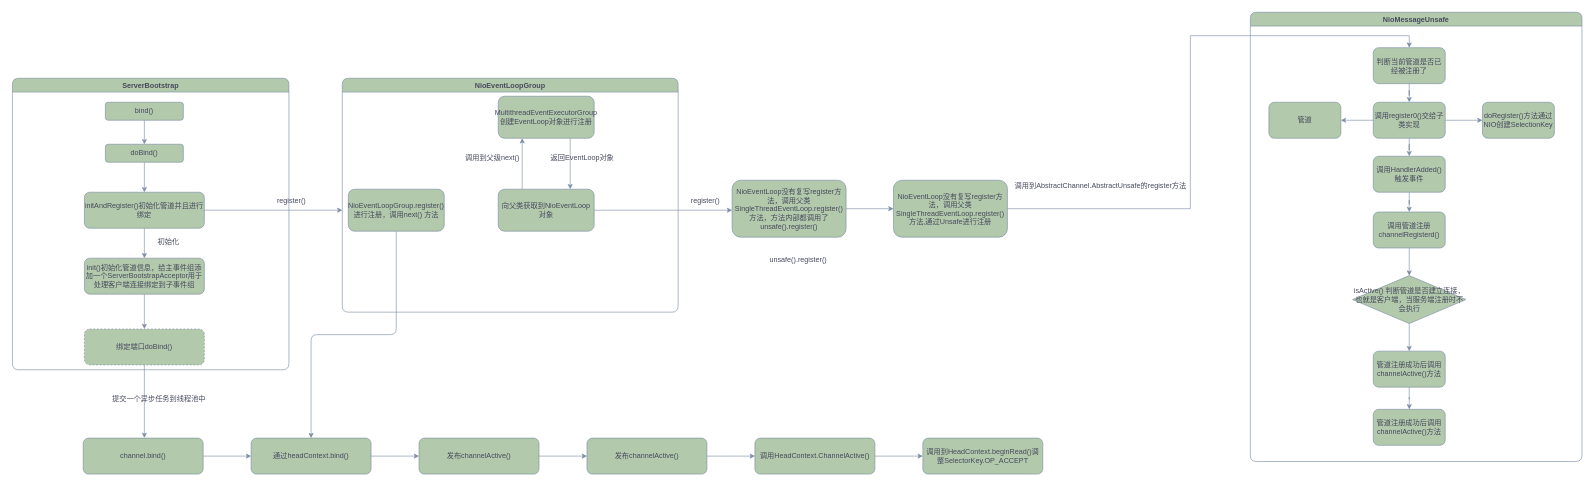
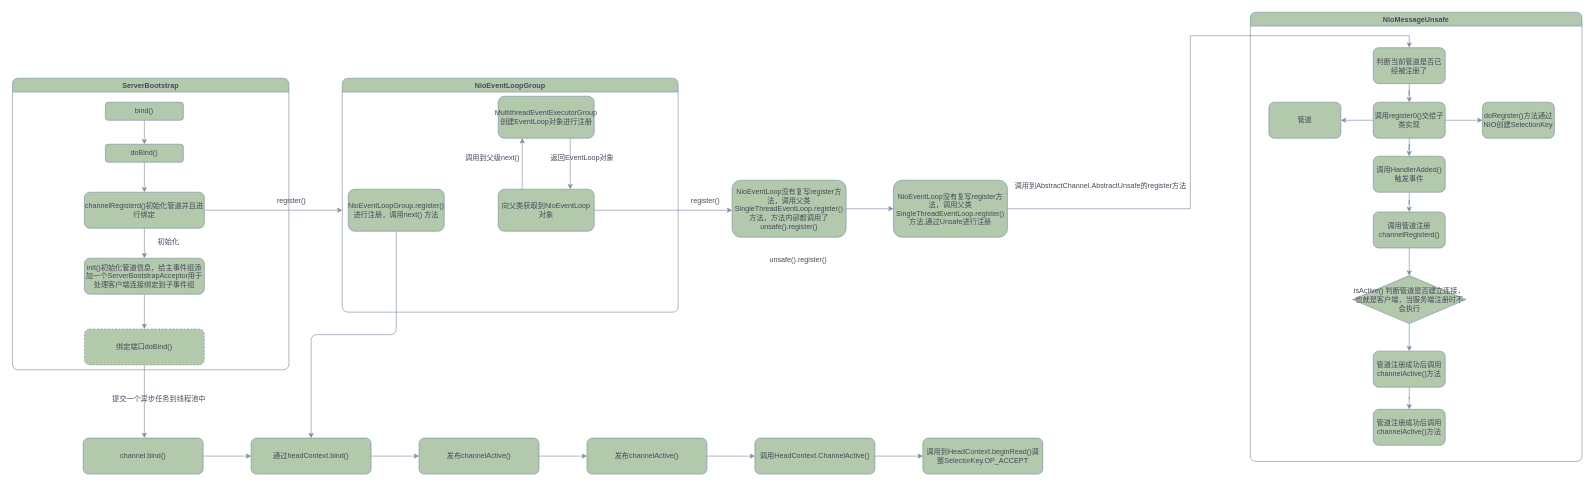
(144, 210) -> (144, 210)
